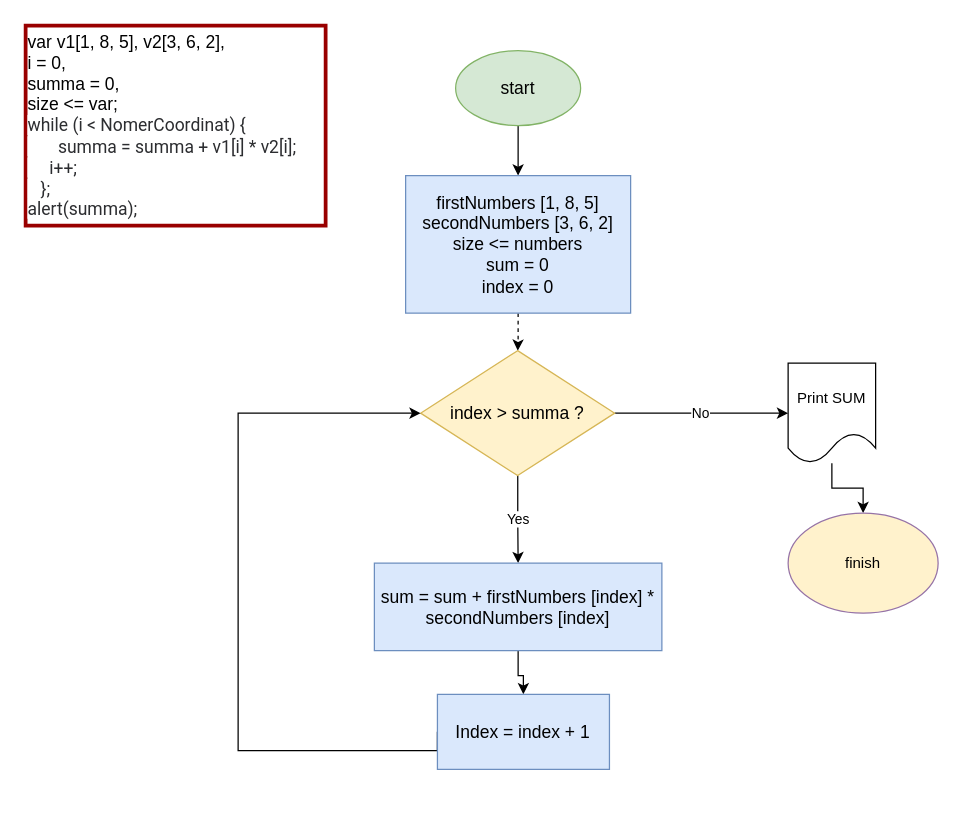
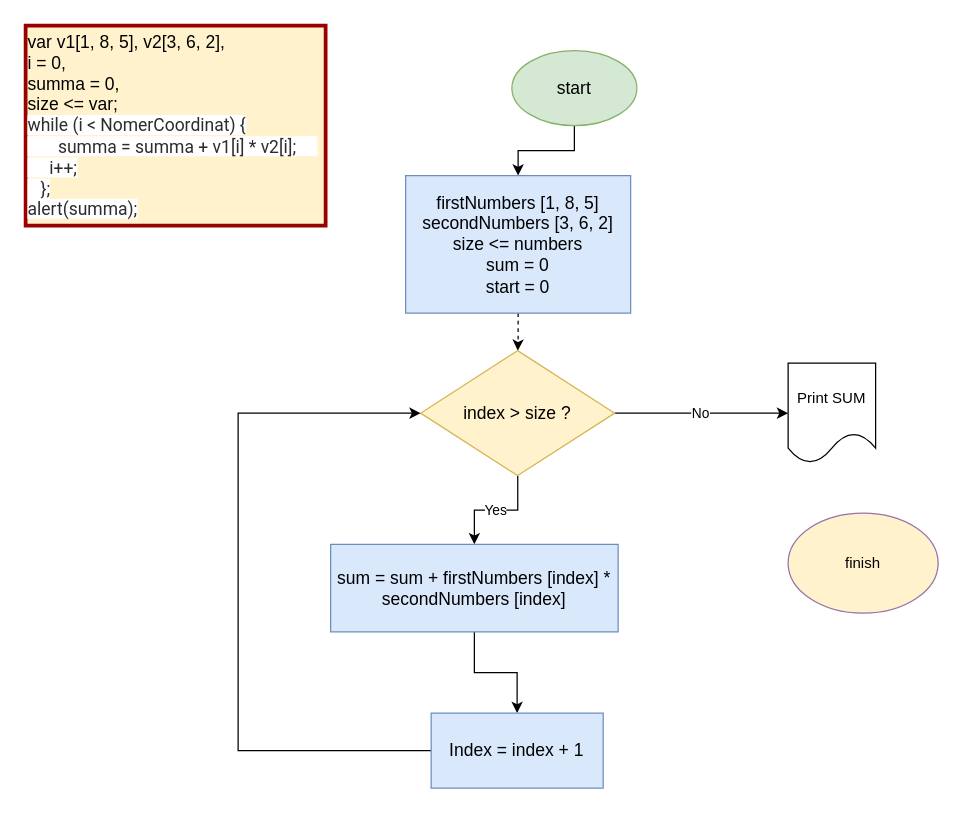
(518, 88) -> (574, 88)
(176, 126) -> (176, 126)
(518, 244) -> (518, 244)
(518, 413) -> (518, 413)
(843, 488) -> none
(518, 607) -> (474, 588)
(523, 732) -> (517, 751)
